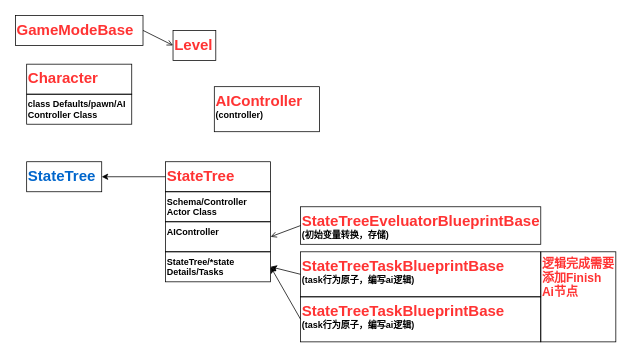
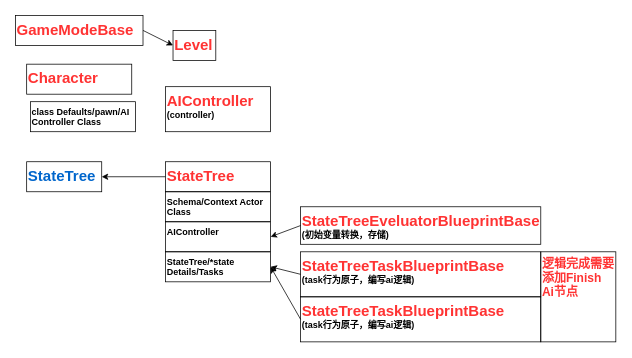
(169, 43) -> (167, 42)
(79, 109) -> (83, 117)
(267, 109) -> (218, 109)
(219, 208) -> (219, 208)
(275, 235) -> (277, 234)
